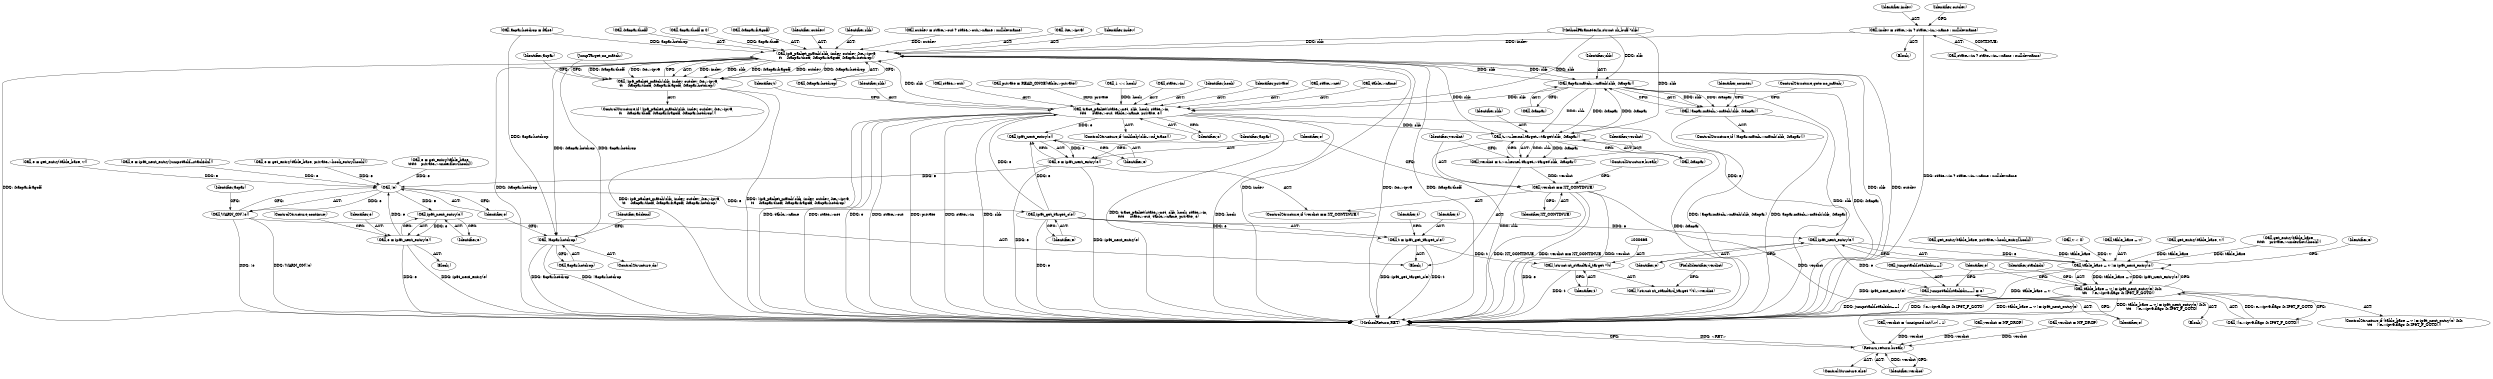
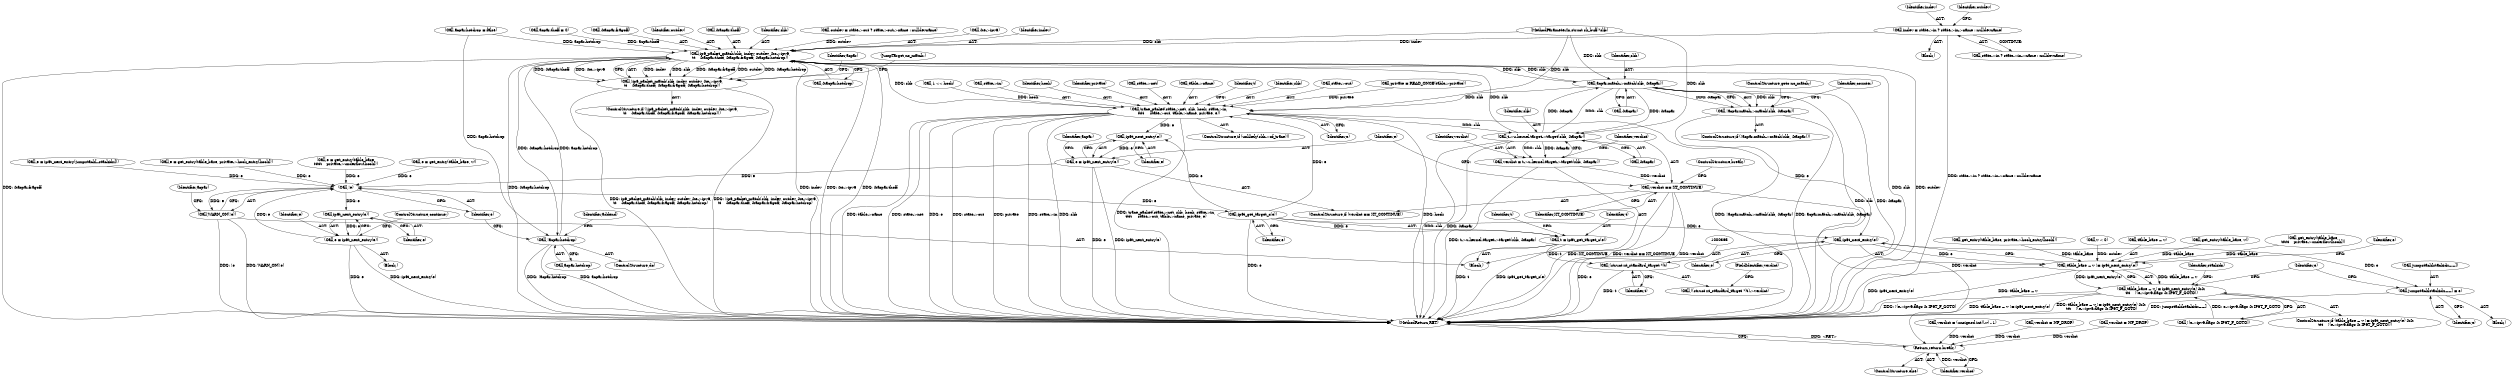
none -> (1476, 227)
(2104, 254) -> (2109, 254)
